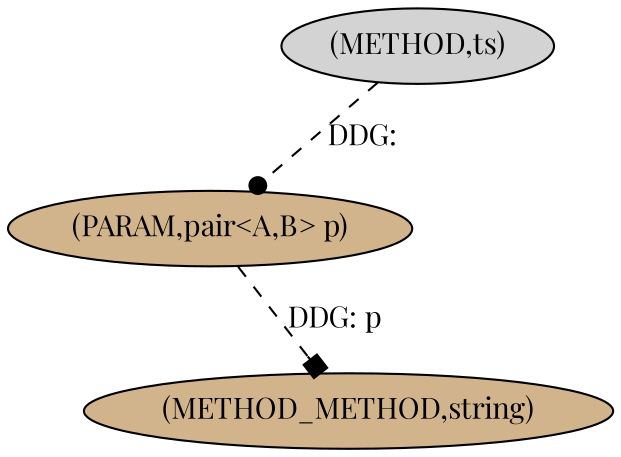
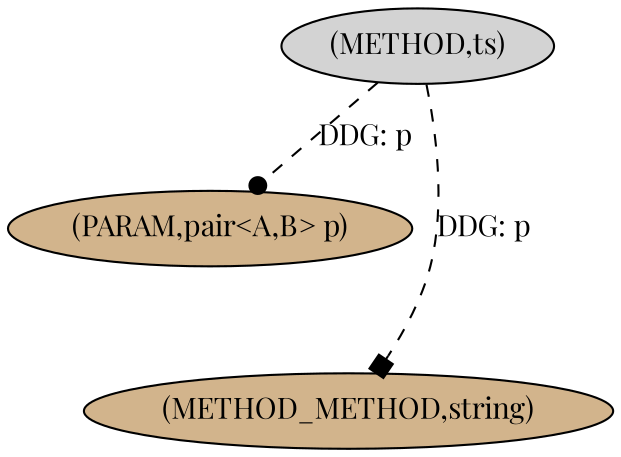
(366, 137) -> (366, 137)
(273, 311) -> (437, 225)
